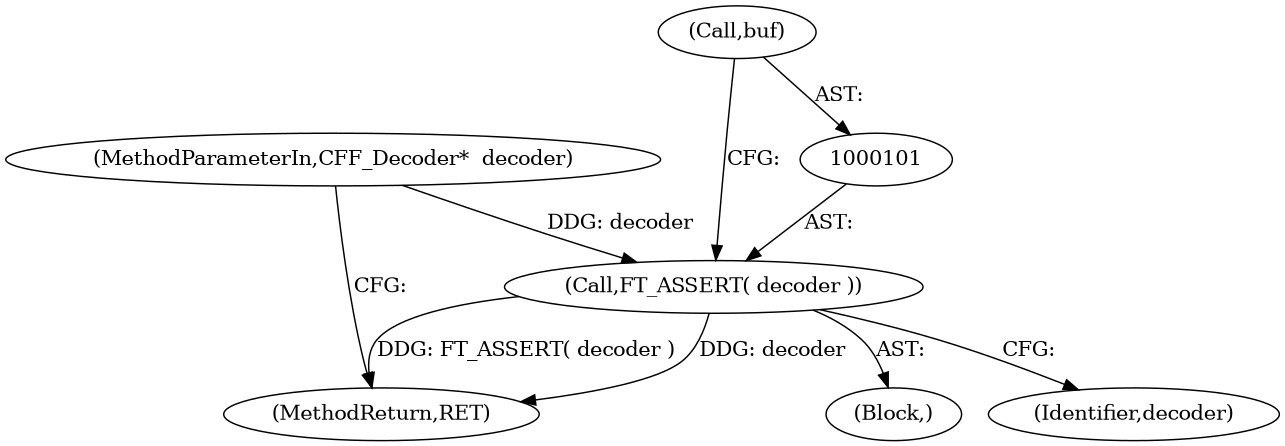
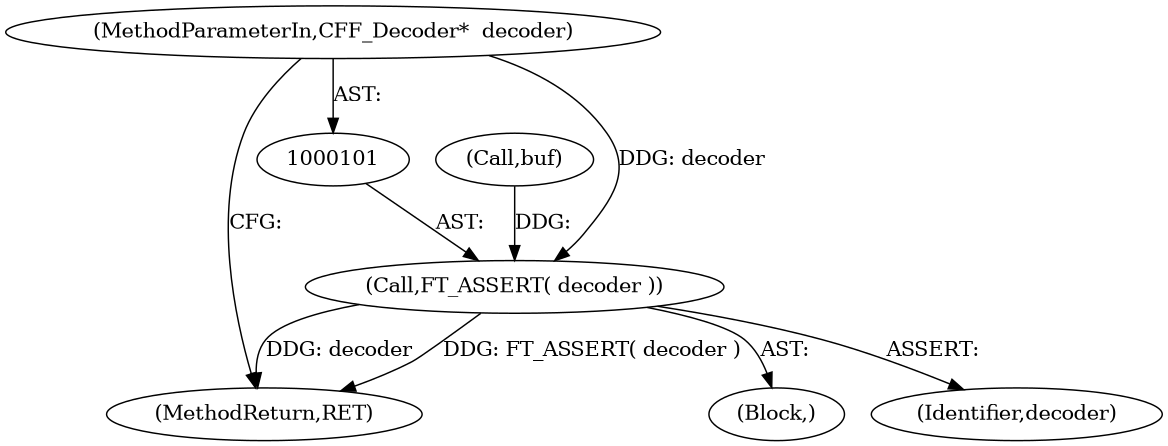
(801, 91) -> (333, 89)
(757, 160) -> (546, 223)
(1032, 351) -> (936, 351)
